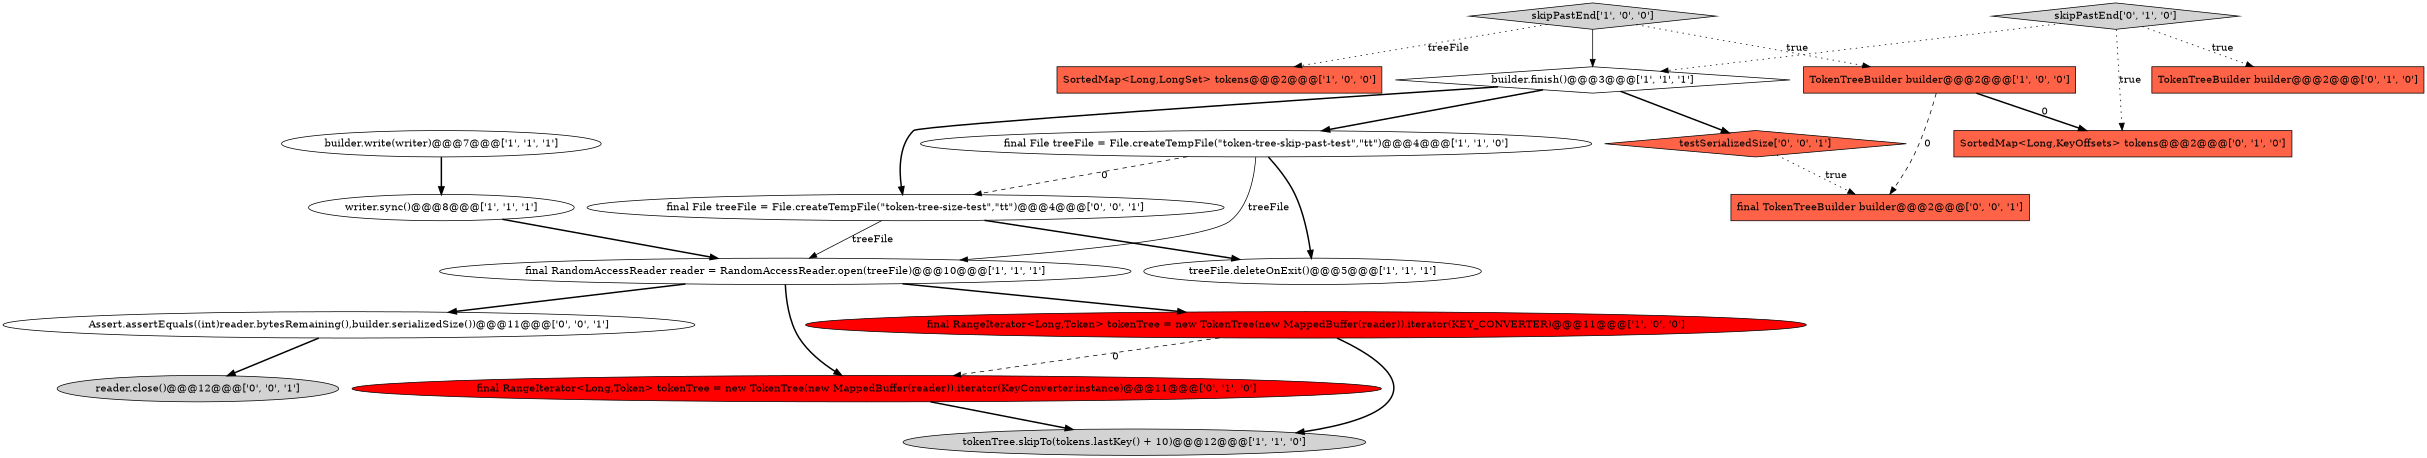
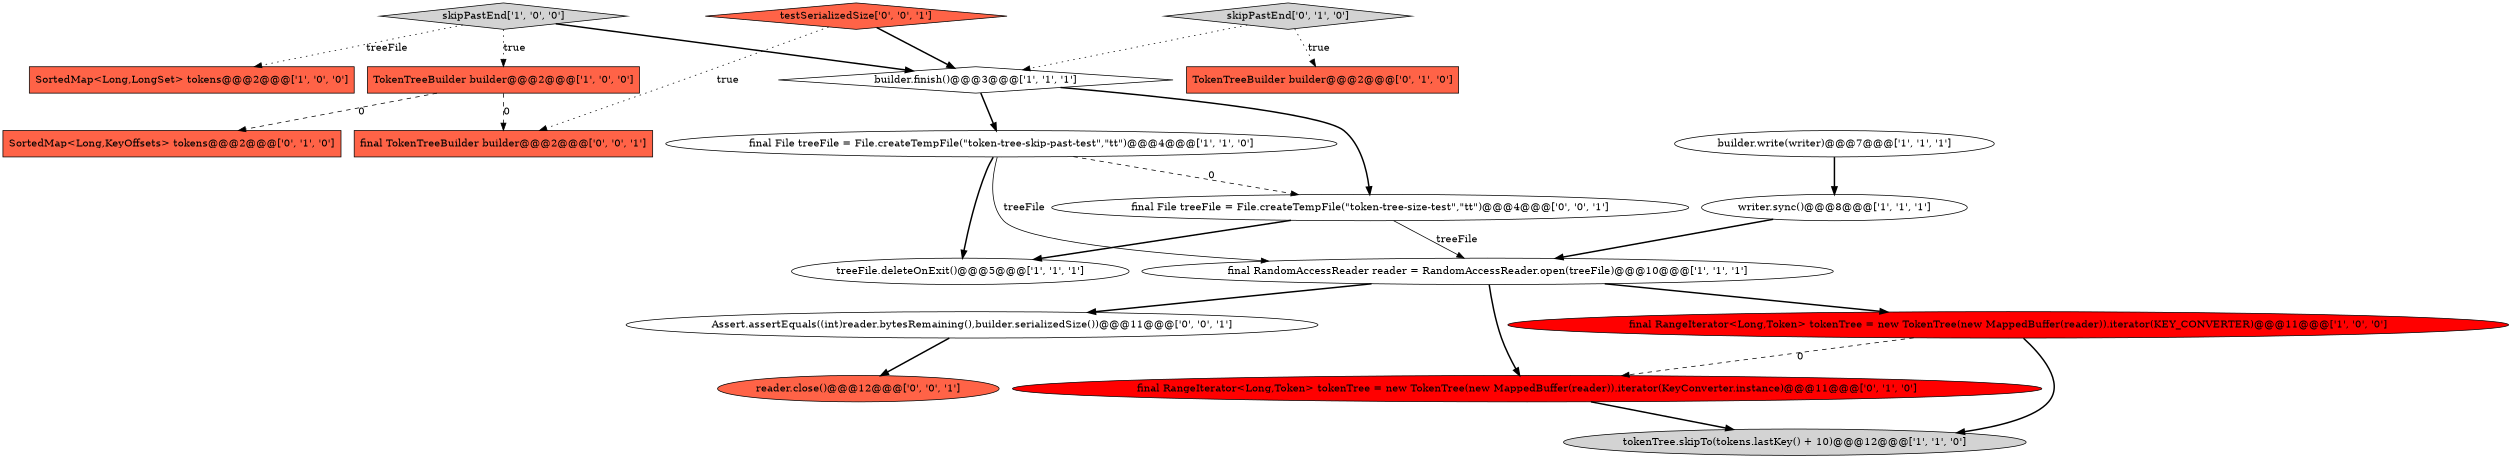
(1593, 44) -> (731, 47)
(2119, 76) -> none
(1671, 111) -> (912, 46)
(2028, 111) -> (341, 111)
(198, 389) -> (858, 389)
